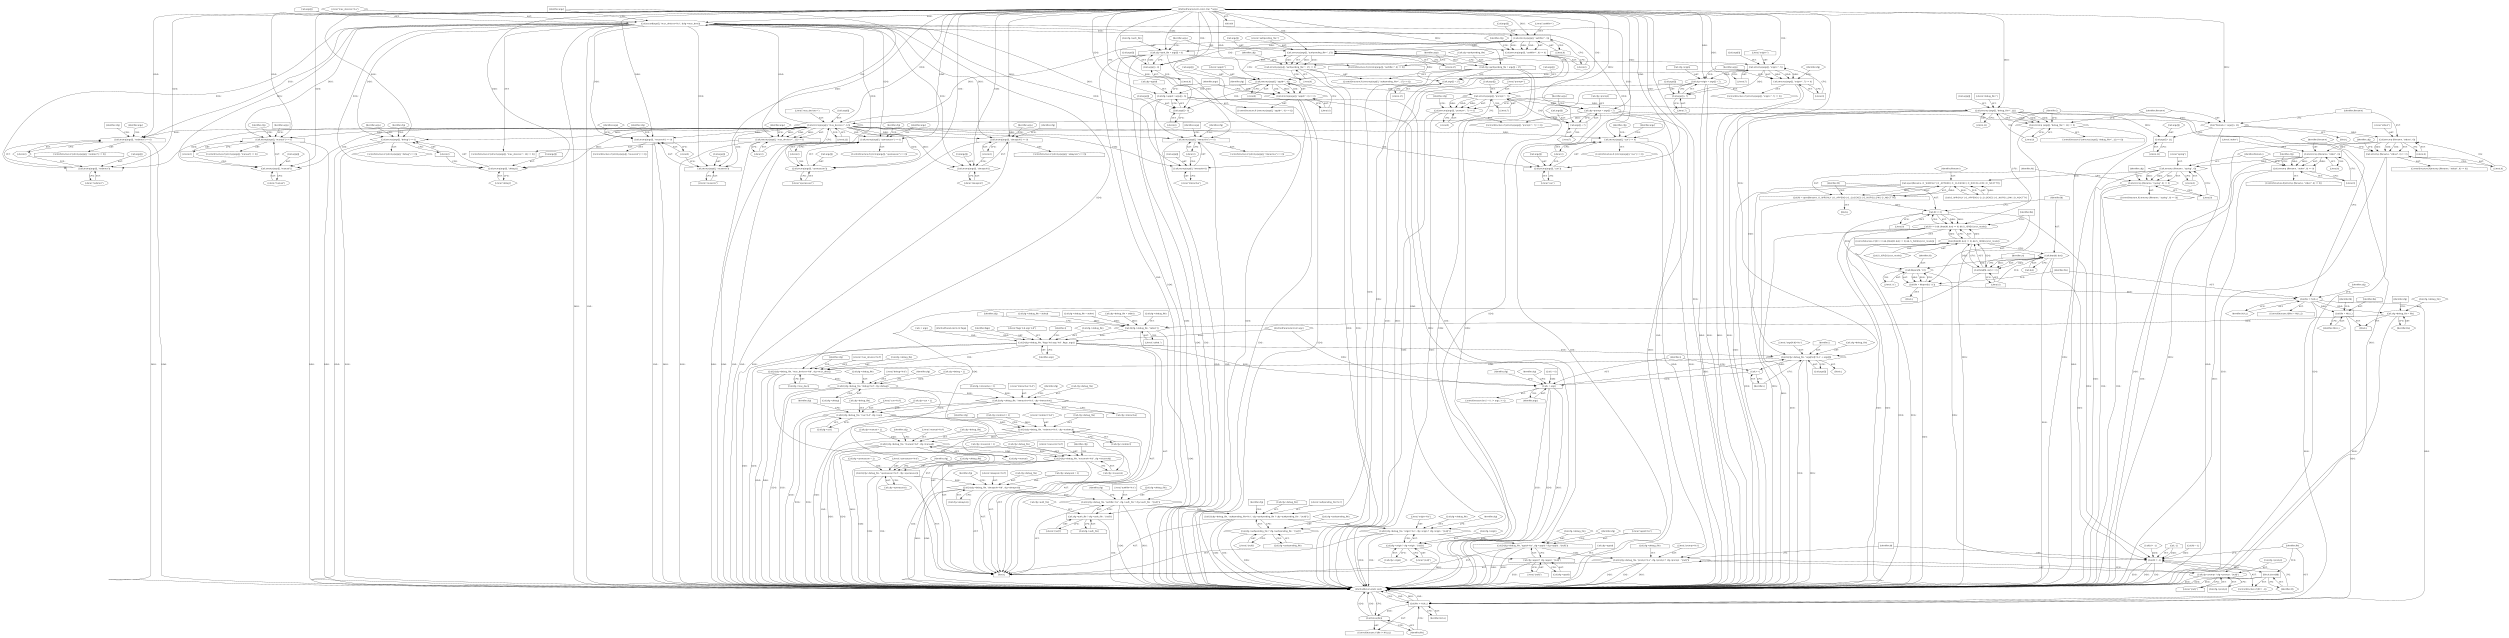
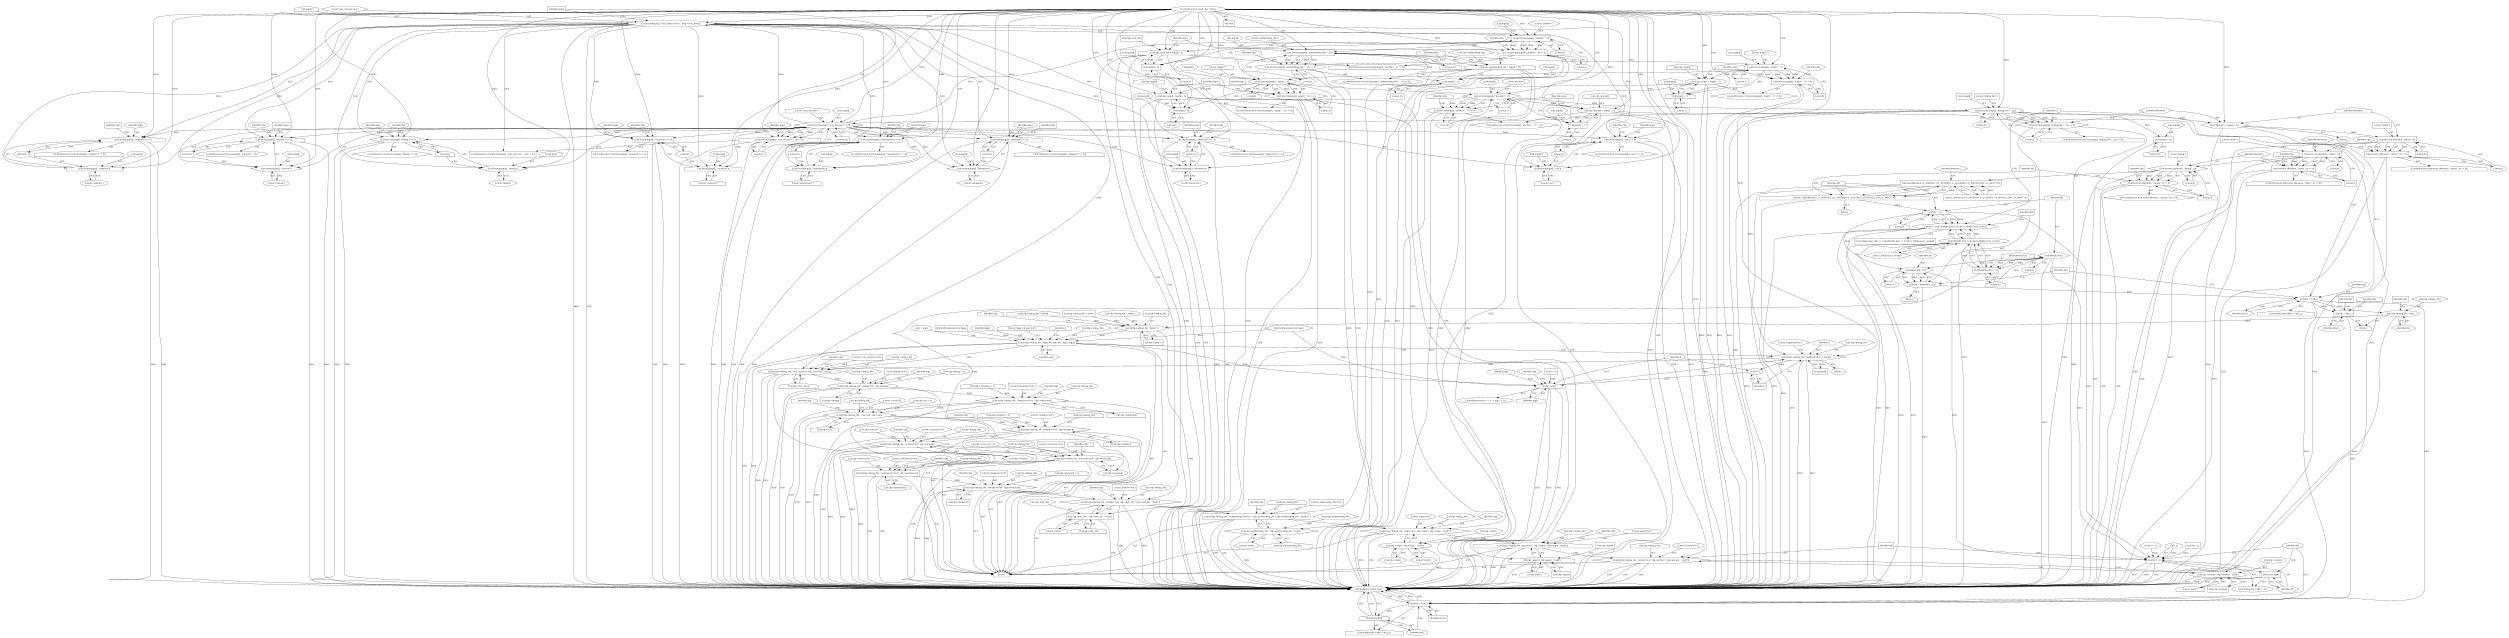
(1198, 9) -> (1198, 9)
(2192, 133) -> (2374, 175)
(2015, 249) -> (1927, 247)
(2018, 256) -> (2018, 256)
